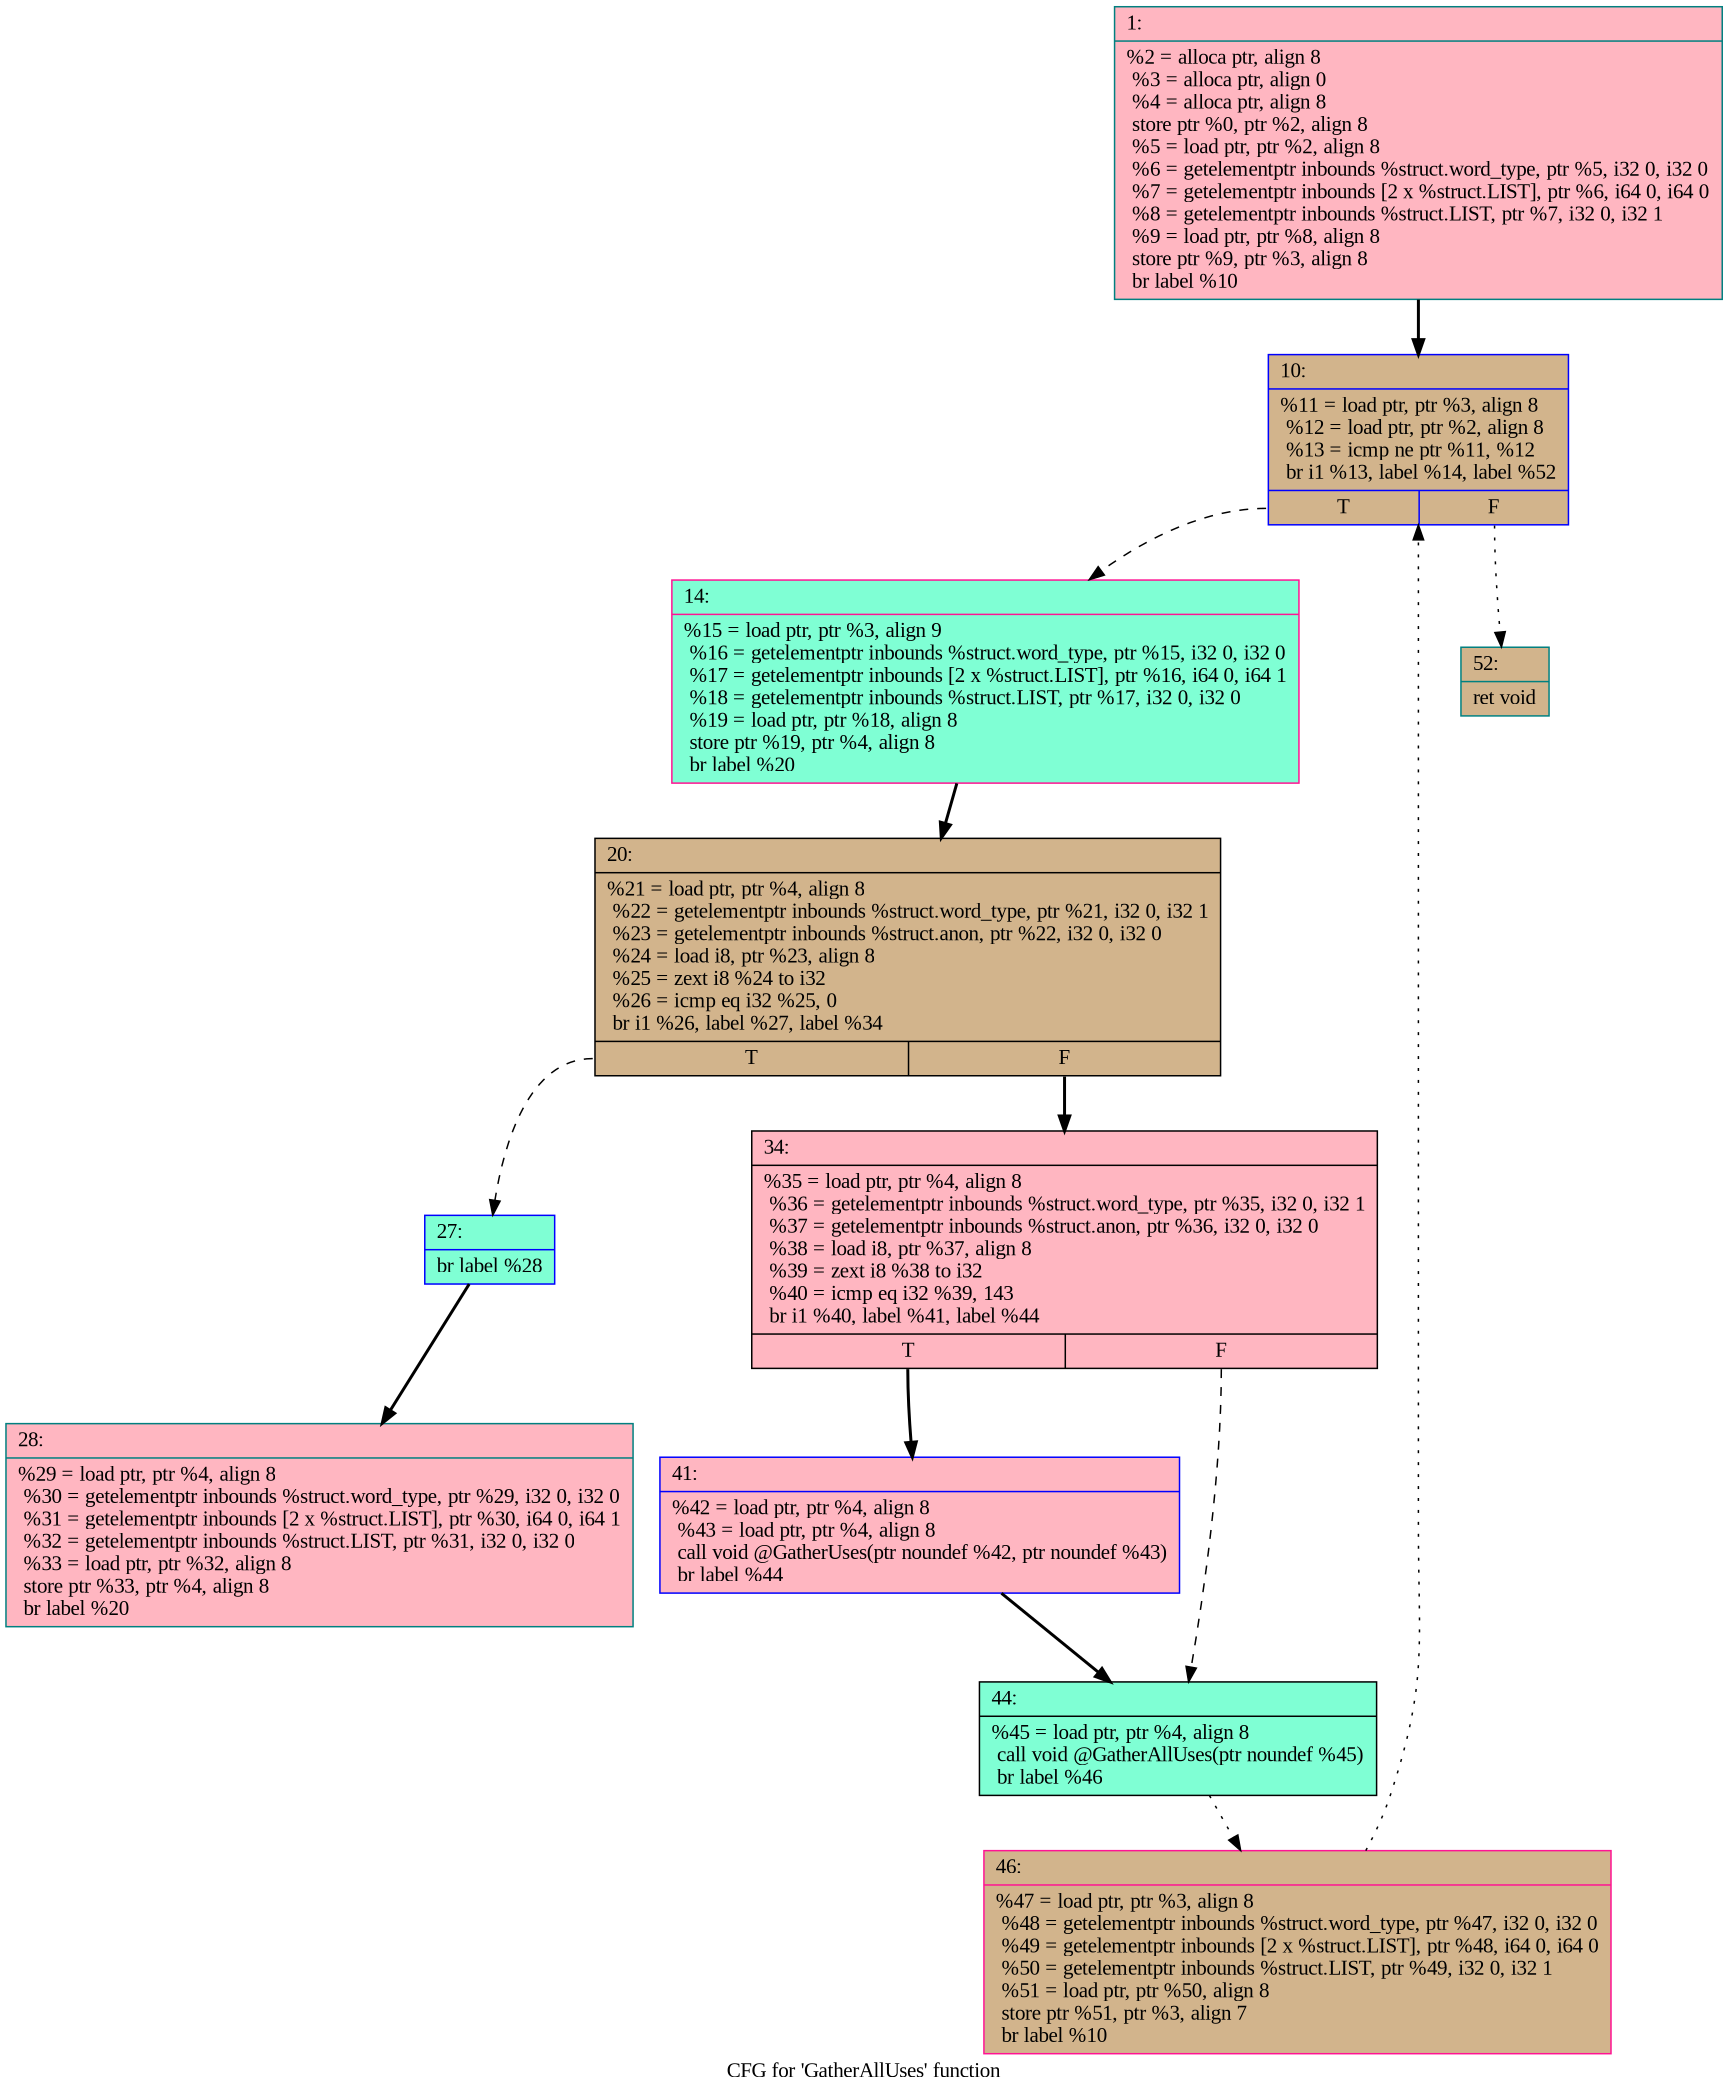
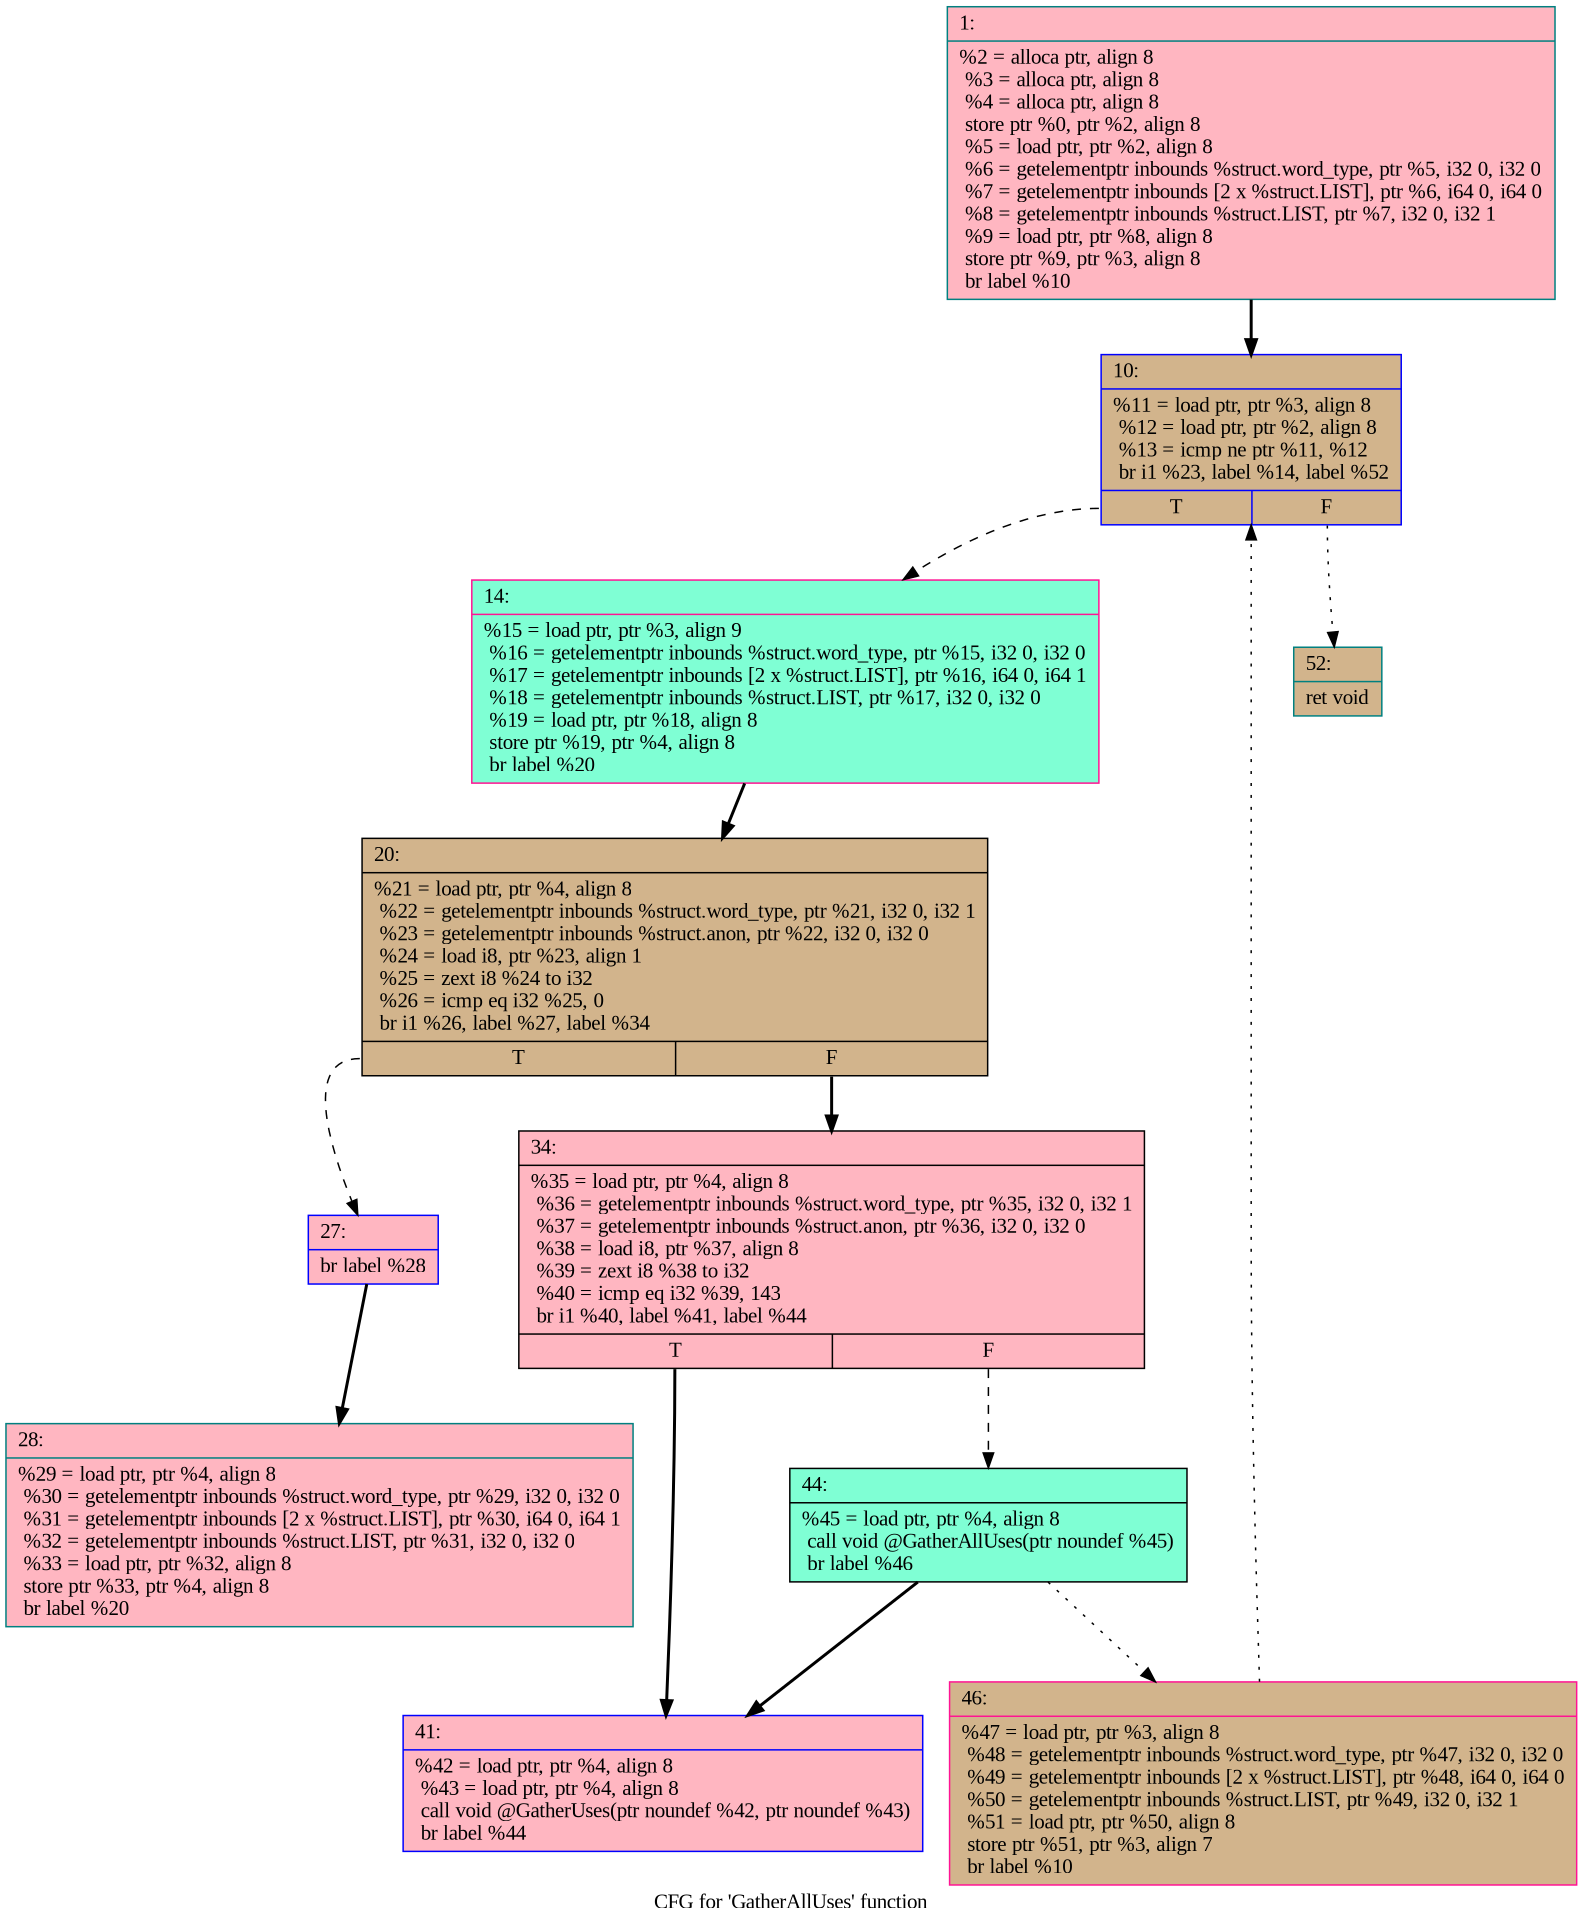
(1227, 80) -> (1059, 80)
(1418, 473) -> (1251, 473)
(741, 956) -> (508, 956)
(490, 1250) -> (373, 1250)
(1050, 1633) -> (839, 1644)
